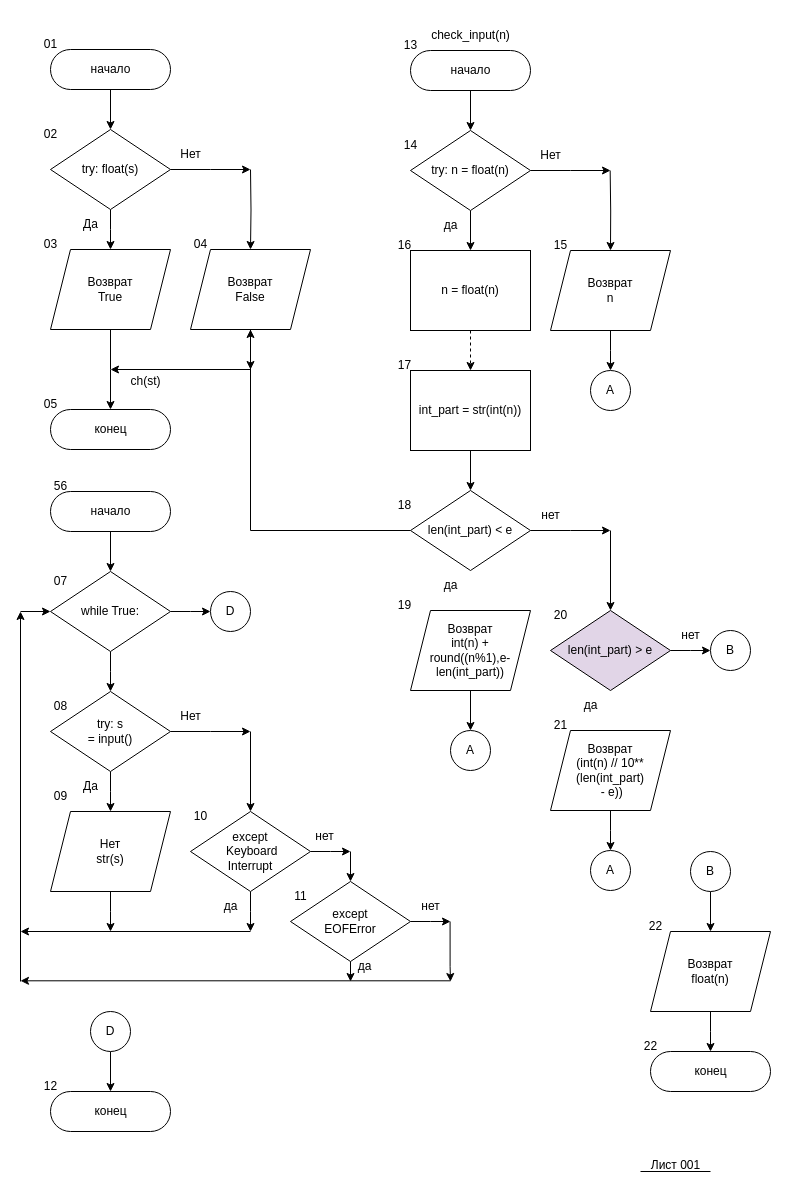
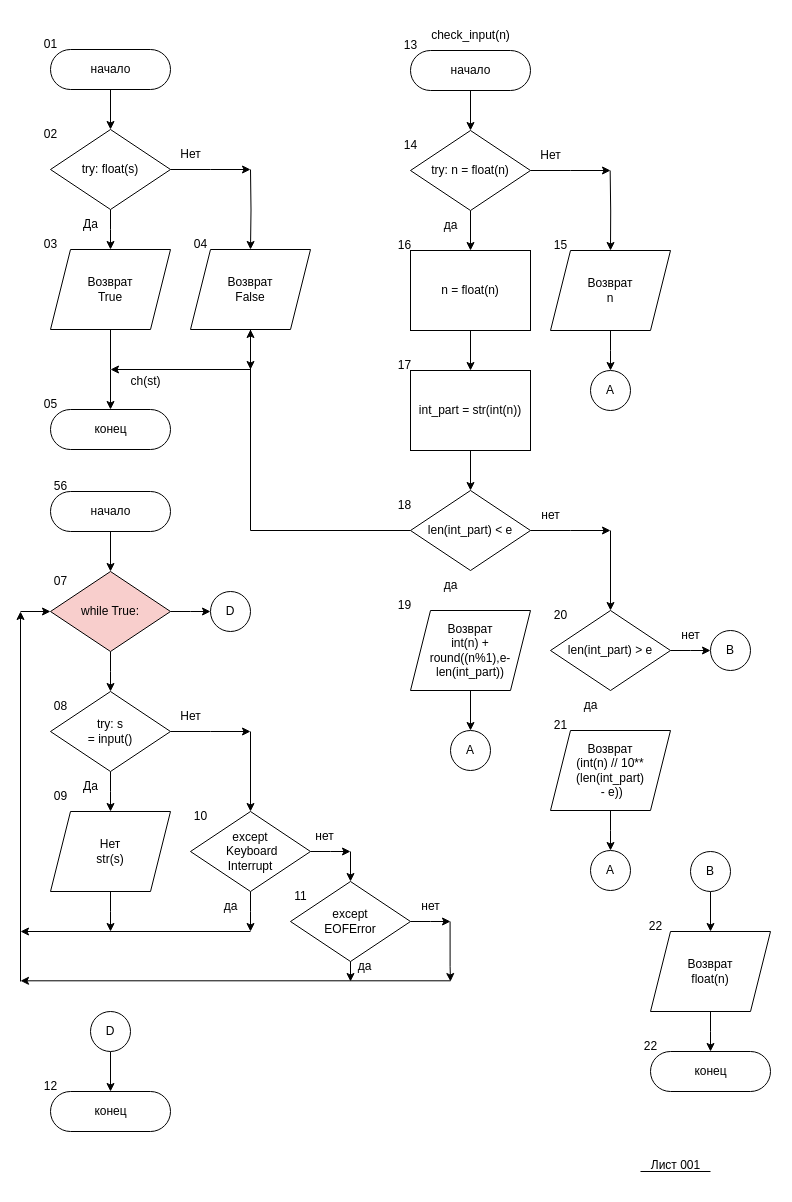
(471, 347) -> (471, 347)
(111, 612) -> (111, 612)
(611, 651) -> (611, 651)
